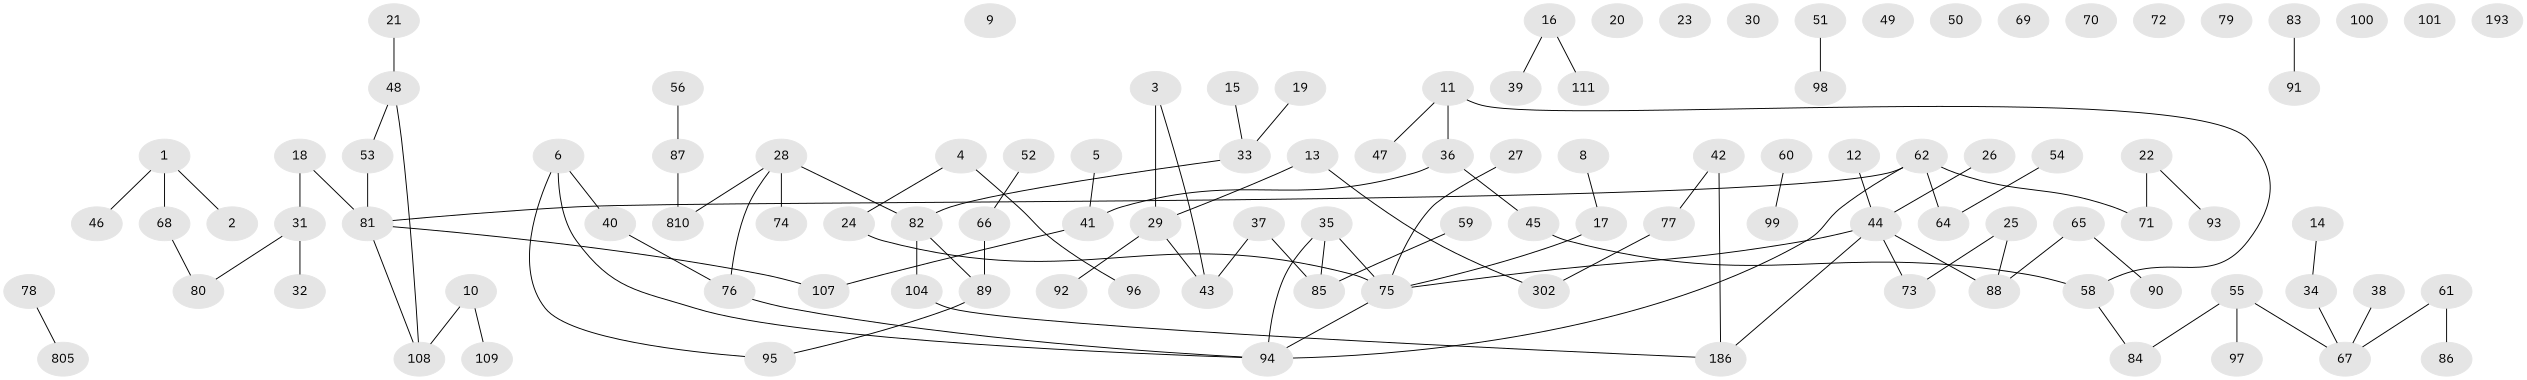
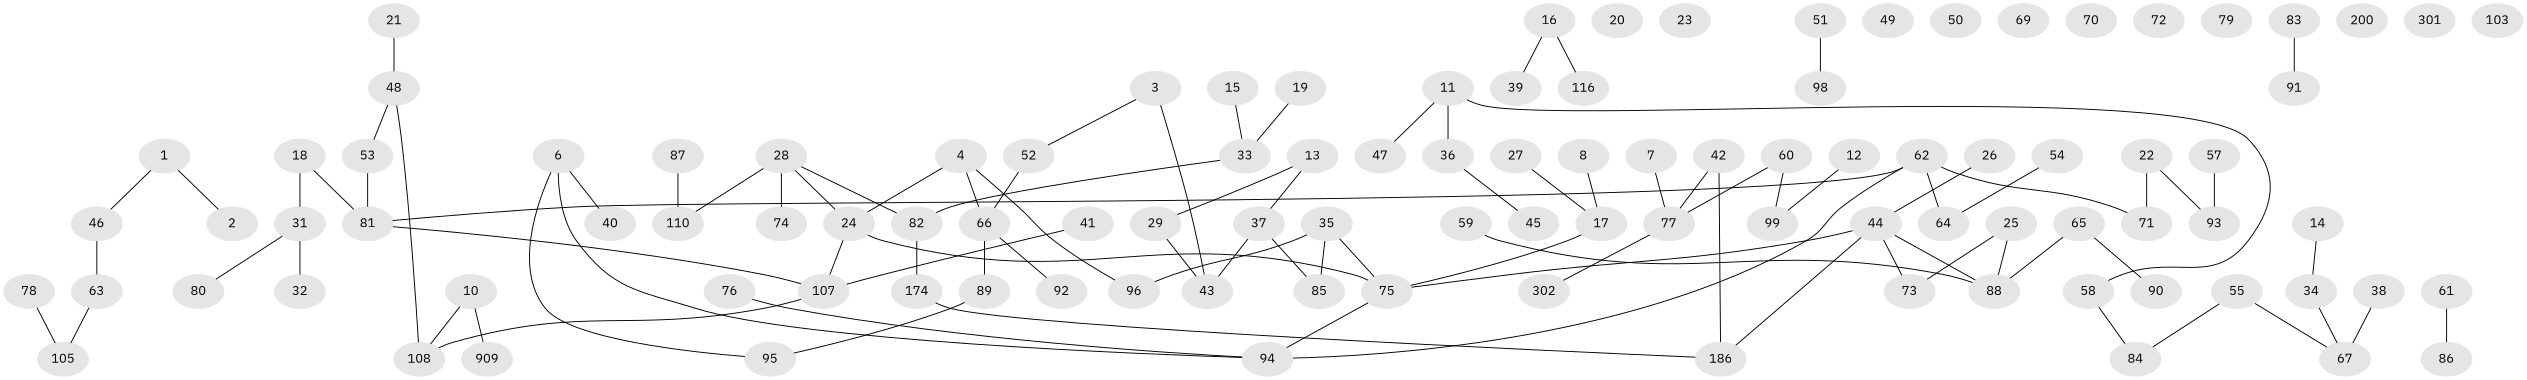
(990, 21) -> none
(1753, 21) -> none
(2362, 21) -> (2362, 21)
(2430, 21) -> (2430, 21)
(2497, 21) -> (2497, 21)
(678, 88) -> none
(1583, 88) -> (1583, 88)
(1096, 156) -> none
(1156, 156) -> (1092, 122)
none -> (1651, 156)
none -> (2214, 156)
(1863, 184) -> (1813, 190)
none -> (973, 190)
(1268, 190) -> none
none -> (1712, 199)
(1431, 208) -> (1556, 188)
(743, 220) -> (815, 190)
(165, 224) -> none
(678, 224) -> (678, 224)
(1421, 234) -> (1286, 190)
(658, 251) -> none
(1118, 251) -> (1020, 255)
none -> (836, 257)
(1392, 257) -> (1728, 262)
(956, 262) -> none
(1808, 264) -> none
(1281, 286) -> (1223, 260)
none -> (97, 291)
(393, 291) -> (619, 321)
(917, 291) -> (917, 291)
(2396, 325) -> none
(63, 359) -> (63, 359)
(487, 359) -> (487, 359)
(2237, 359) -> none
